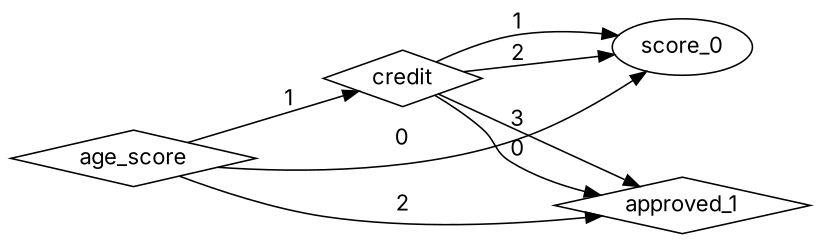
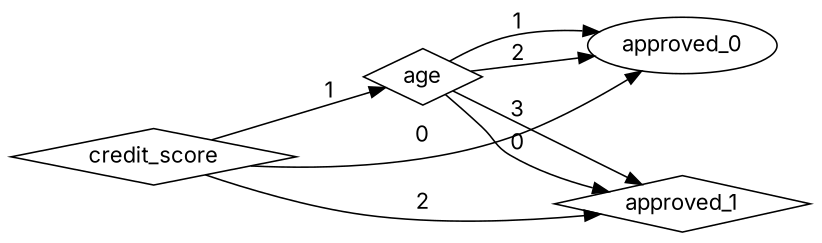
(682, 47) -> (682, 45)
(403, 78) -> (423, 77)
(133, 158) -> (154, 157)
